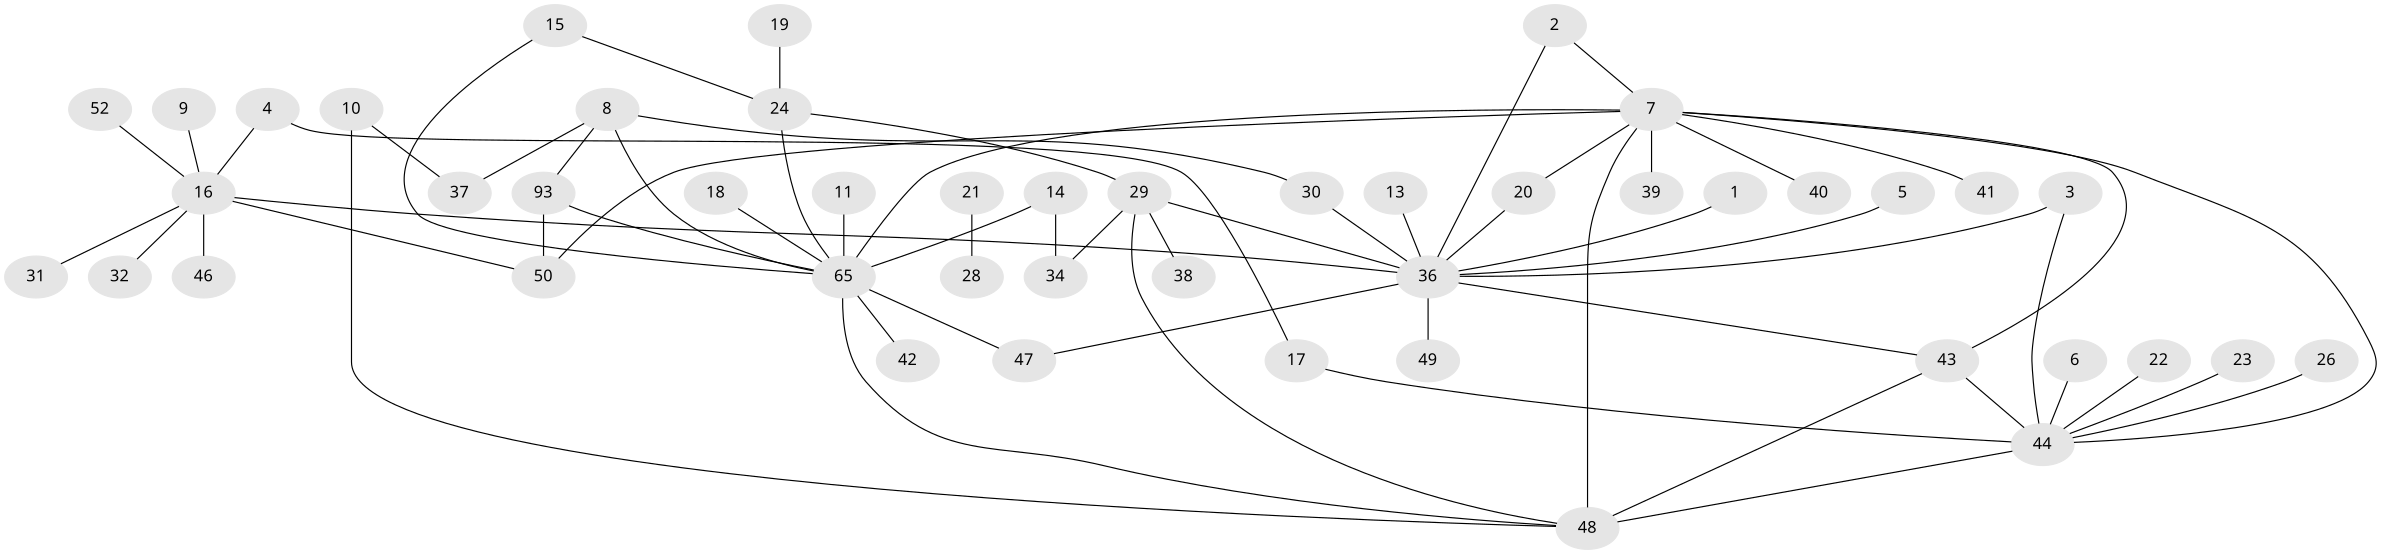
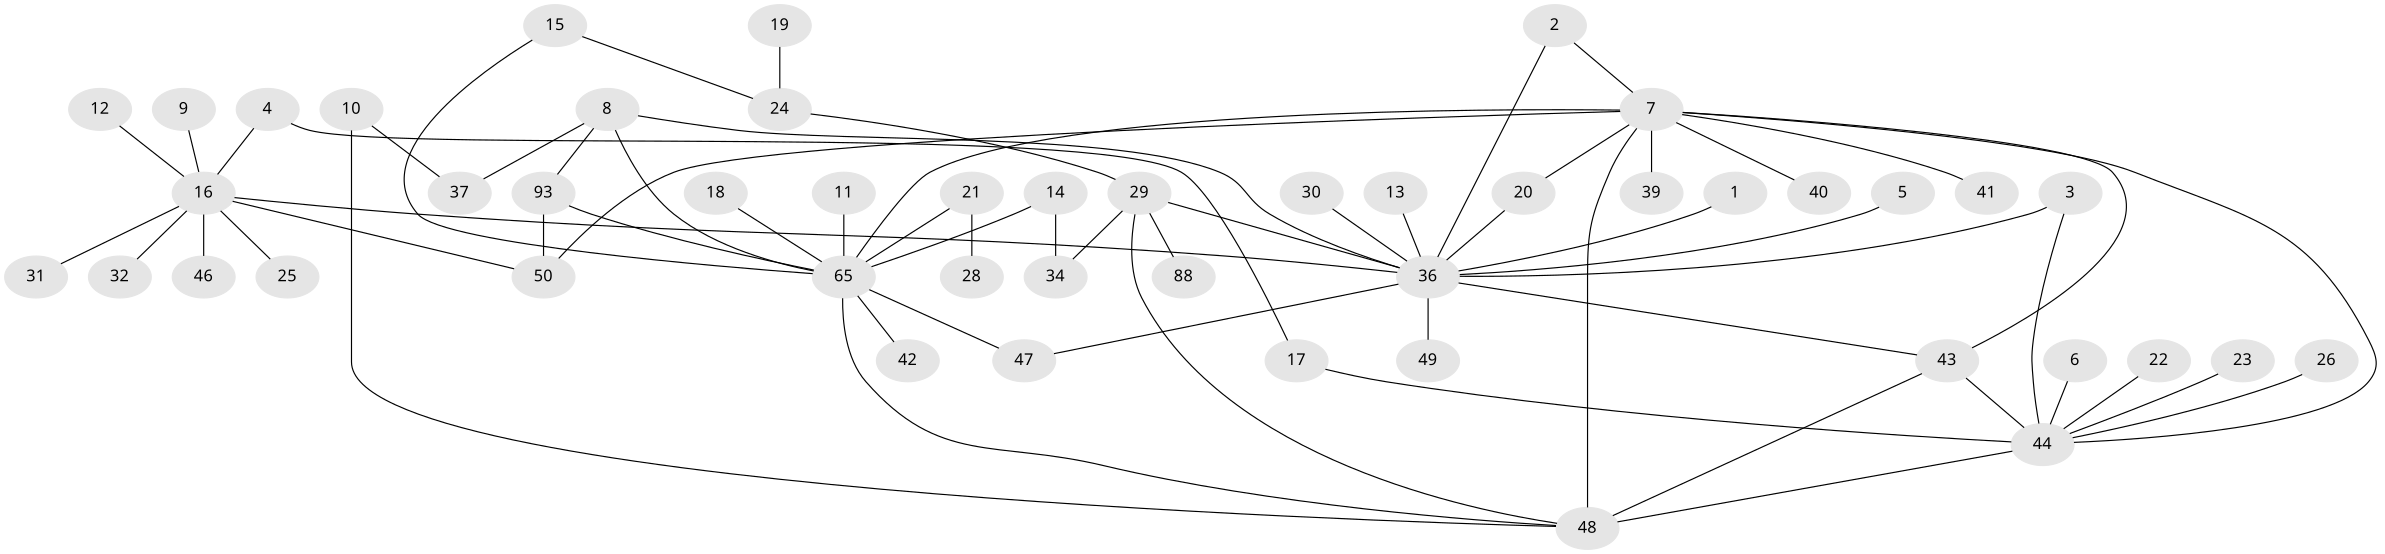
(100, 109) -> (100, 109)
(1078, 143) -> (1151, 155)
(796, 198) -> (916, 230)
none -> (287, 277)
(1184, 277) -> (1184, 277)
